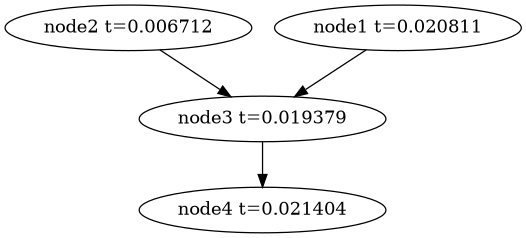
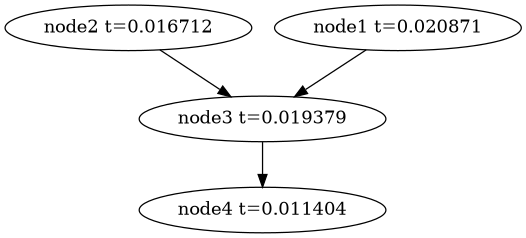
(128, 28) -> (128, 28)
(398, 28) -> (398, 28)
(263, 210) -> (263, 210)
